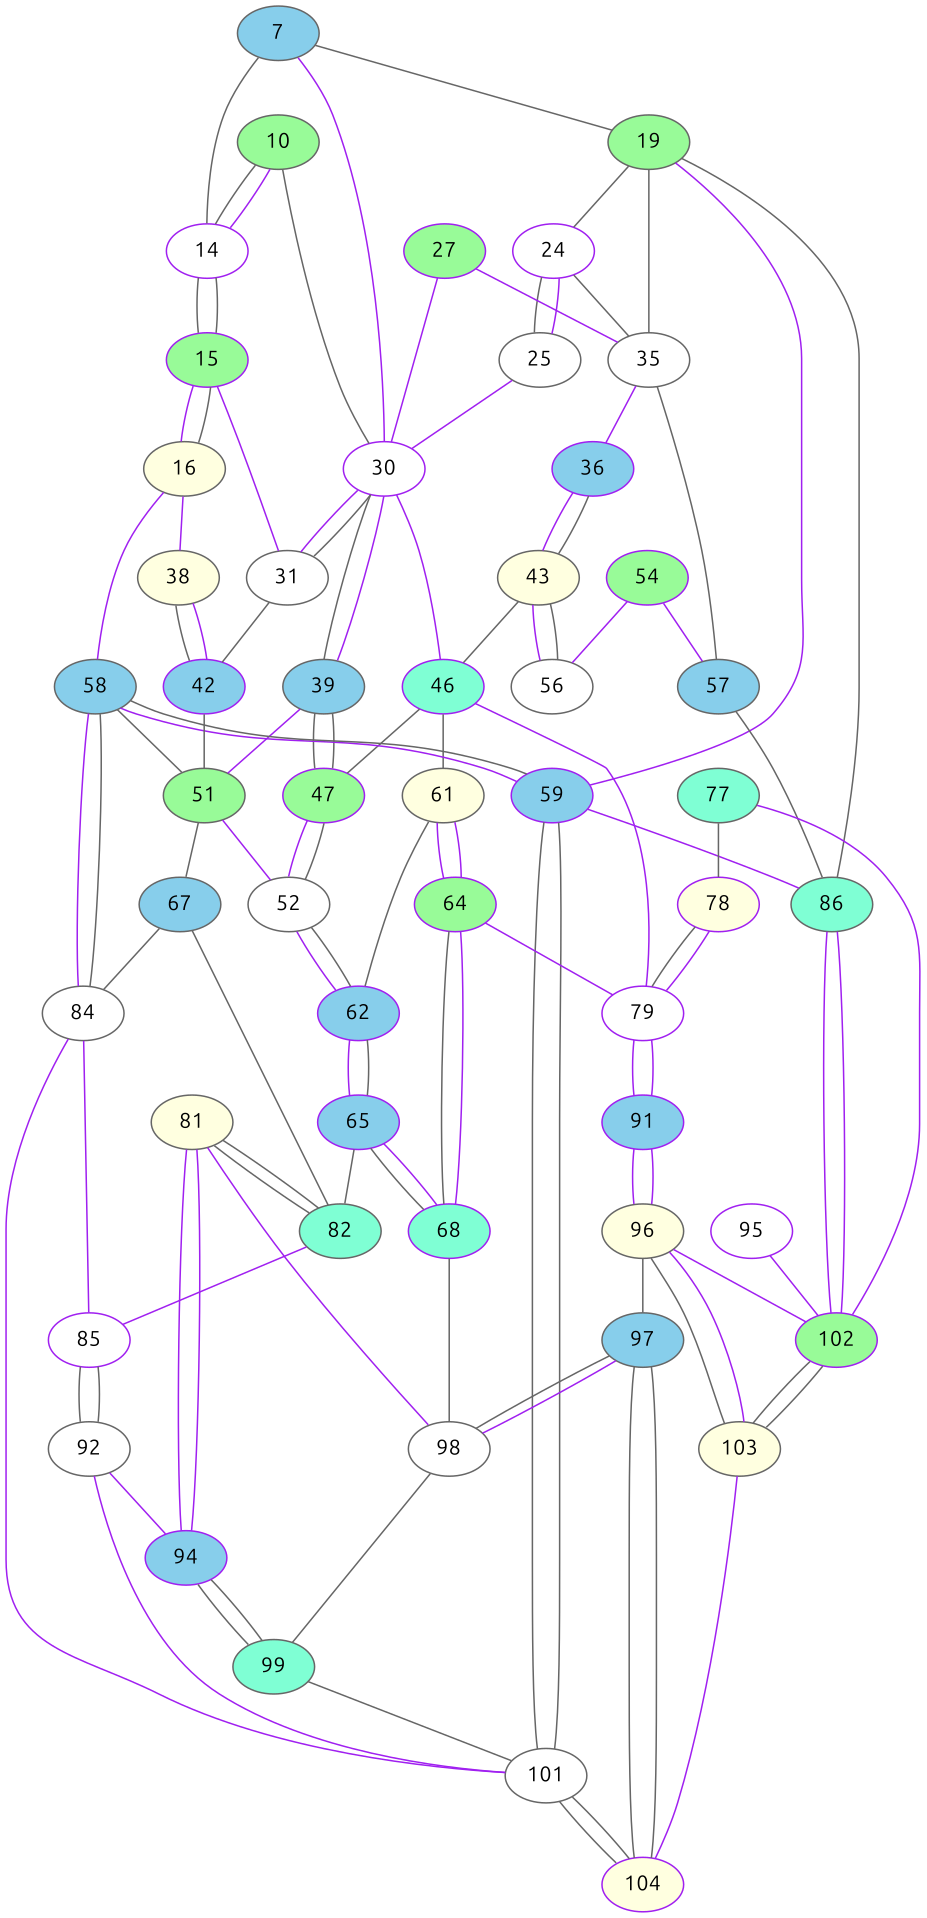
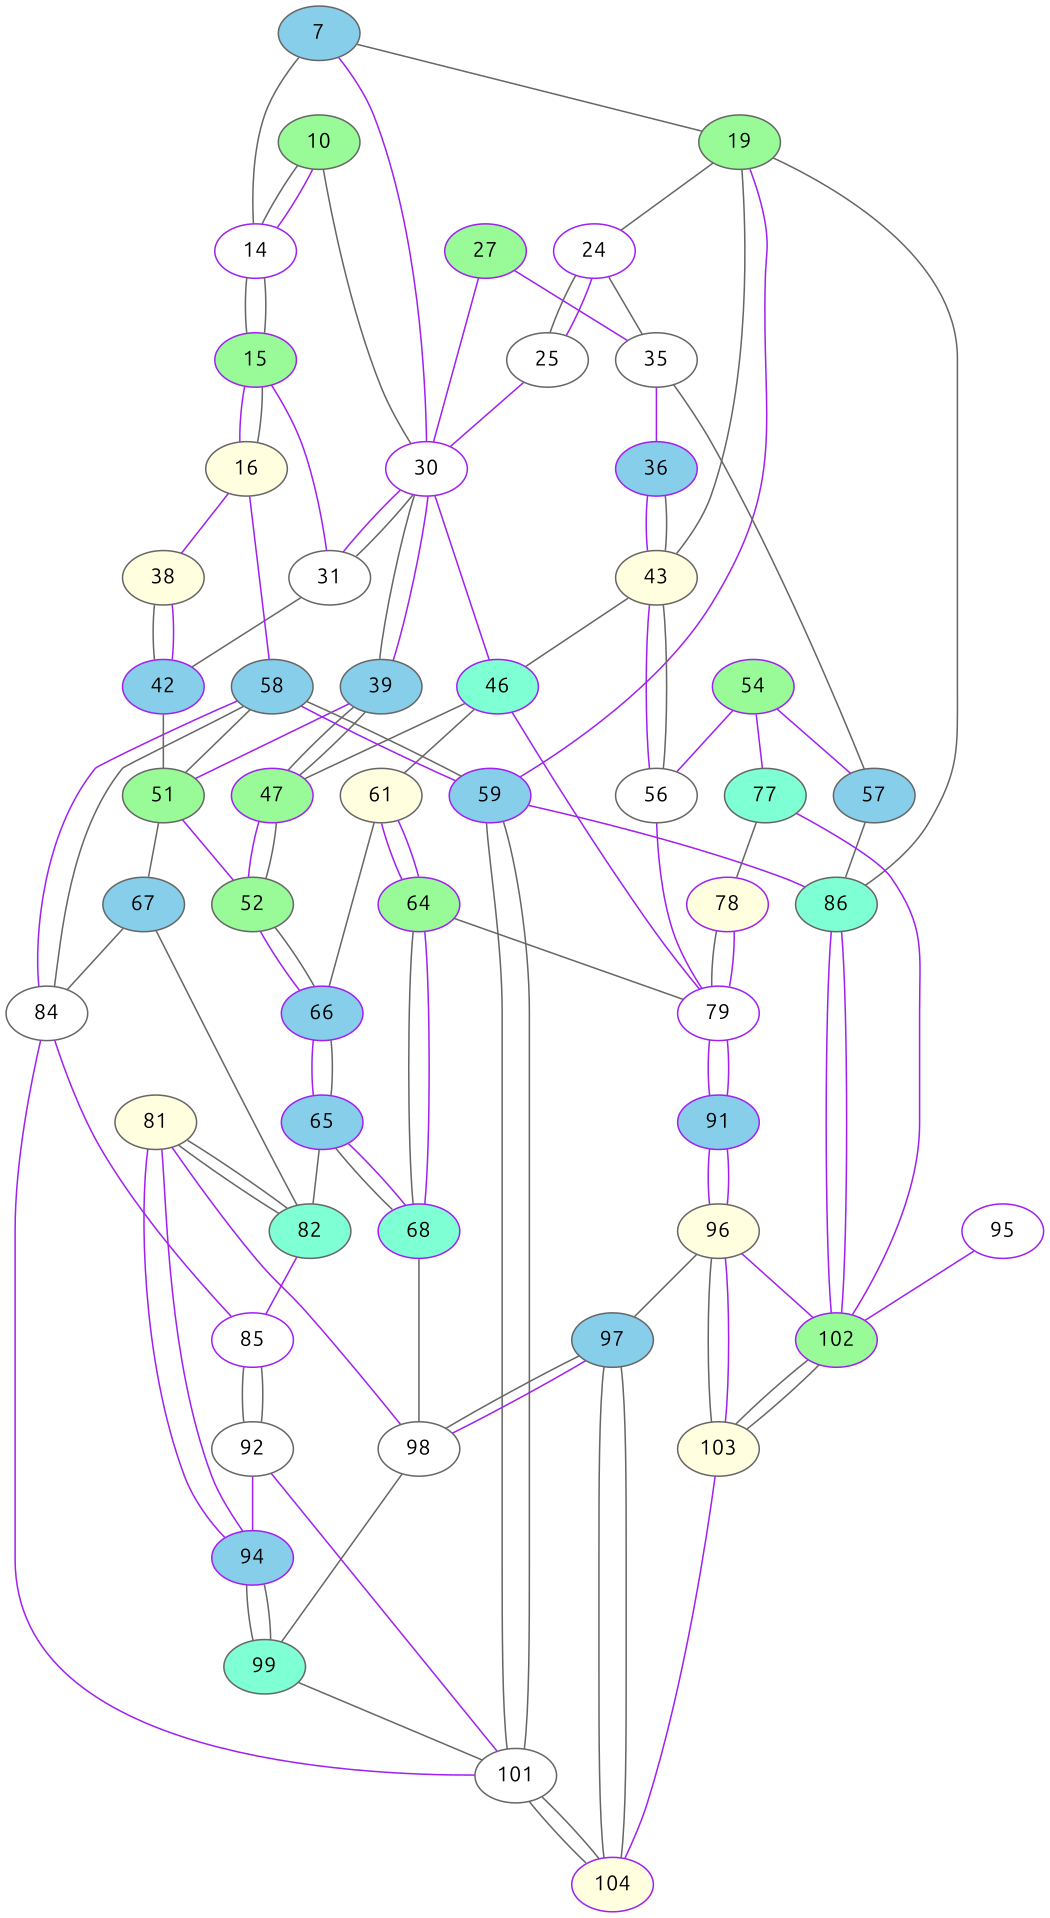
(649, 251) -> (738, 368)
none -> (759, 741)
(289, 904) -> (253, 904)
none -> (667, 909)
(549, 959) -> (569, 959)
(358, 1013) -> (322, 1013)
